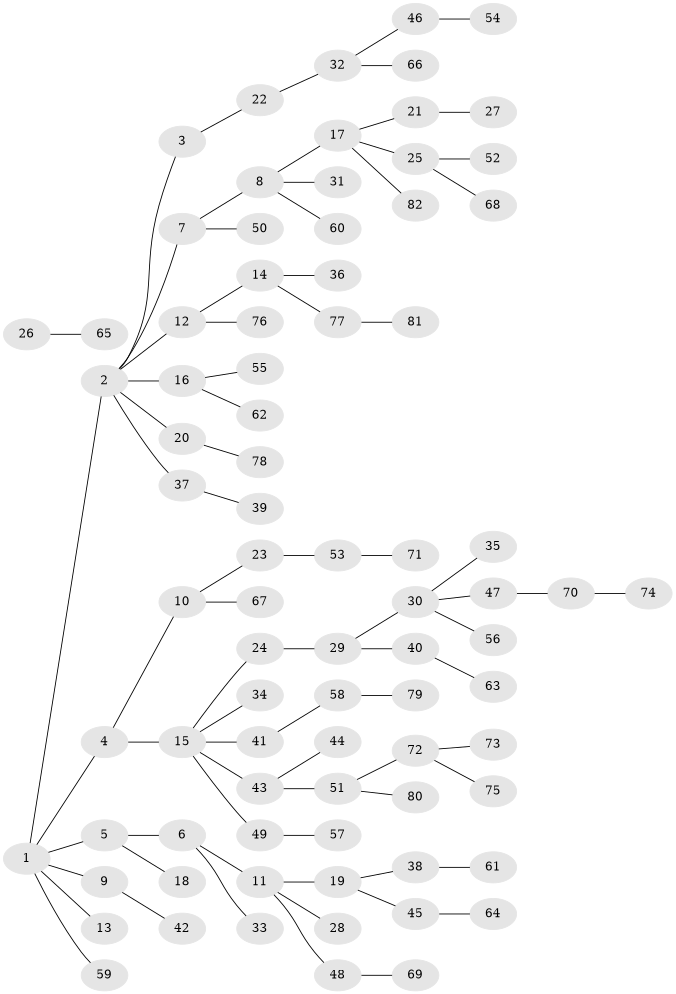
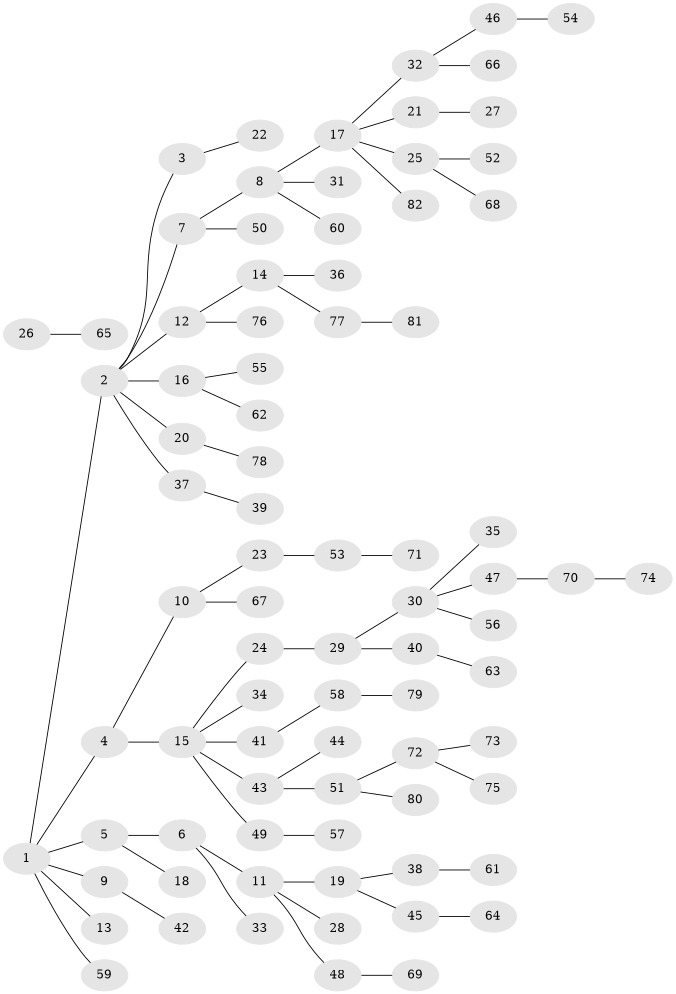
(299, 83) -> (377, 101)
